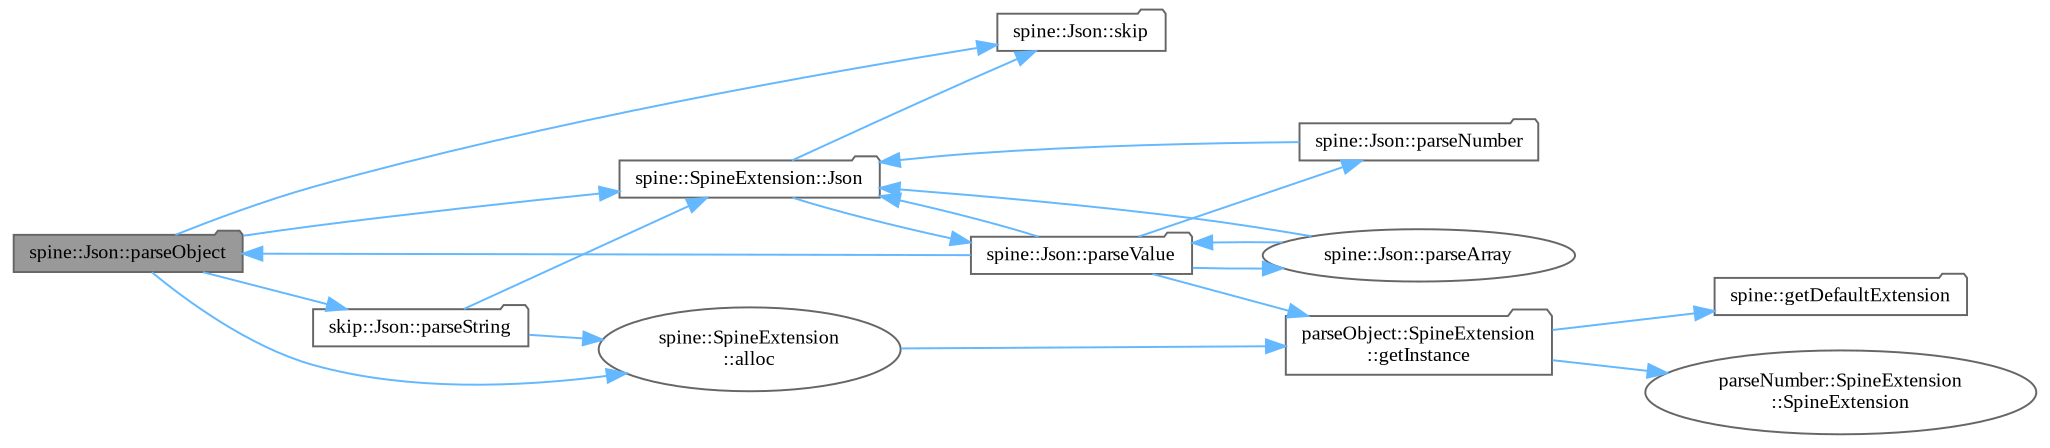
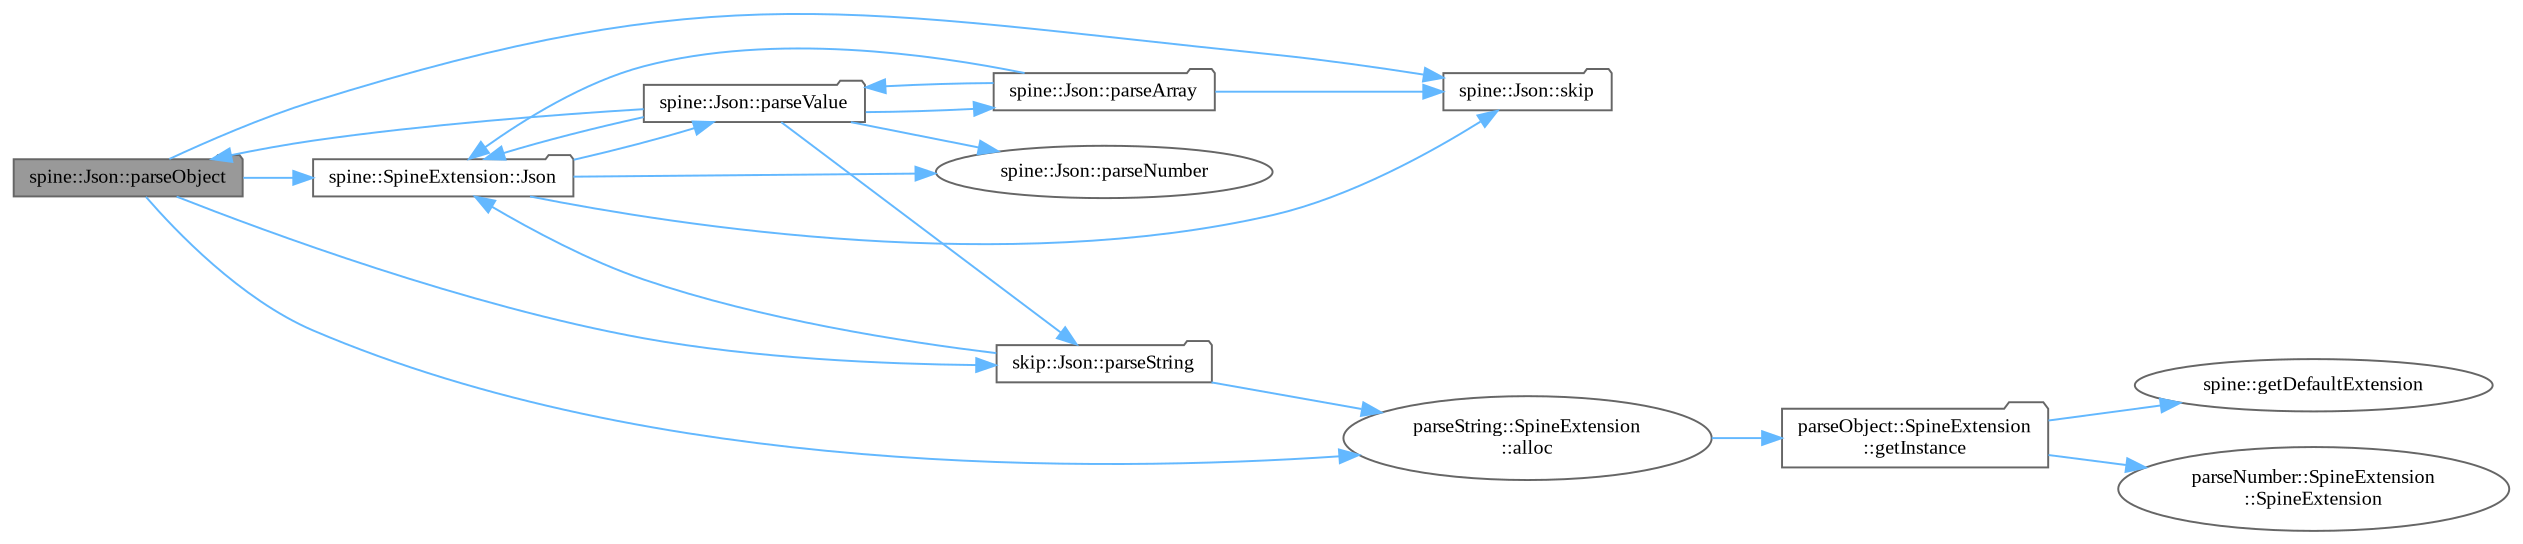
none -> (1319, 92)
(1419, 142) -> (1104, 172)
(1099, 147) -> (744, 175)
(1419, 255) -> (1104, 92)
(1221, 292) -> (921, 227)
(1841, 296) -> (2314, 385)
(750, 349) -> (1528, 438)
